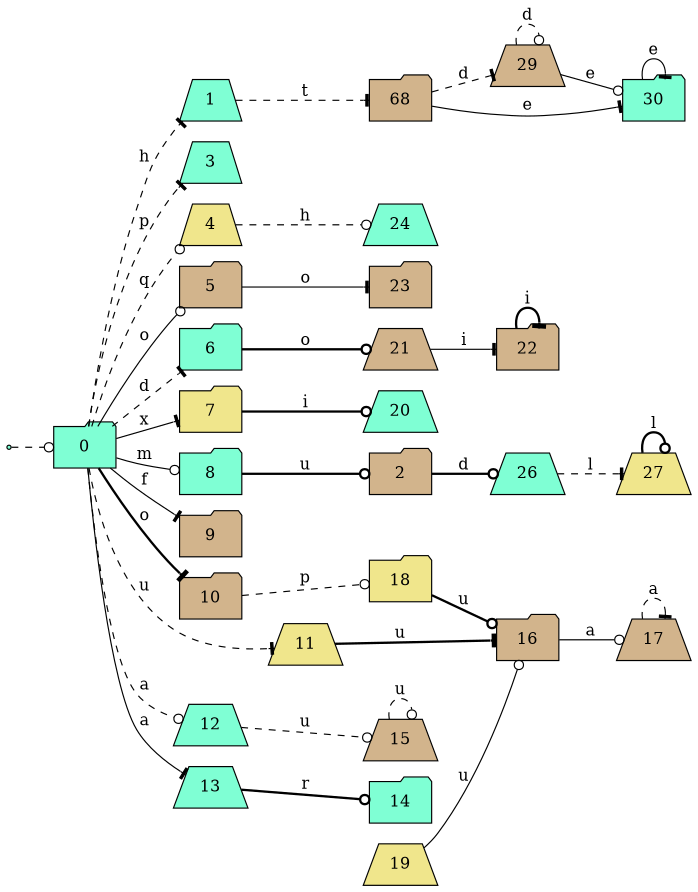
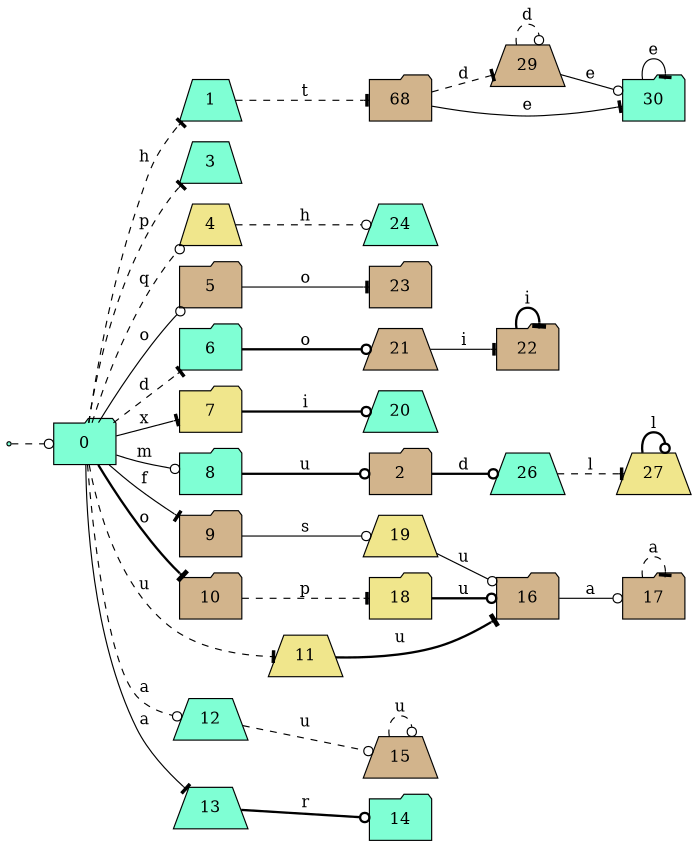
none -> (302, 536)
(301, 590) -> (303, 598)
(654, 640) -> (654, 598)
